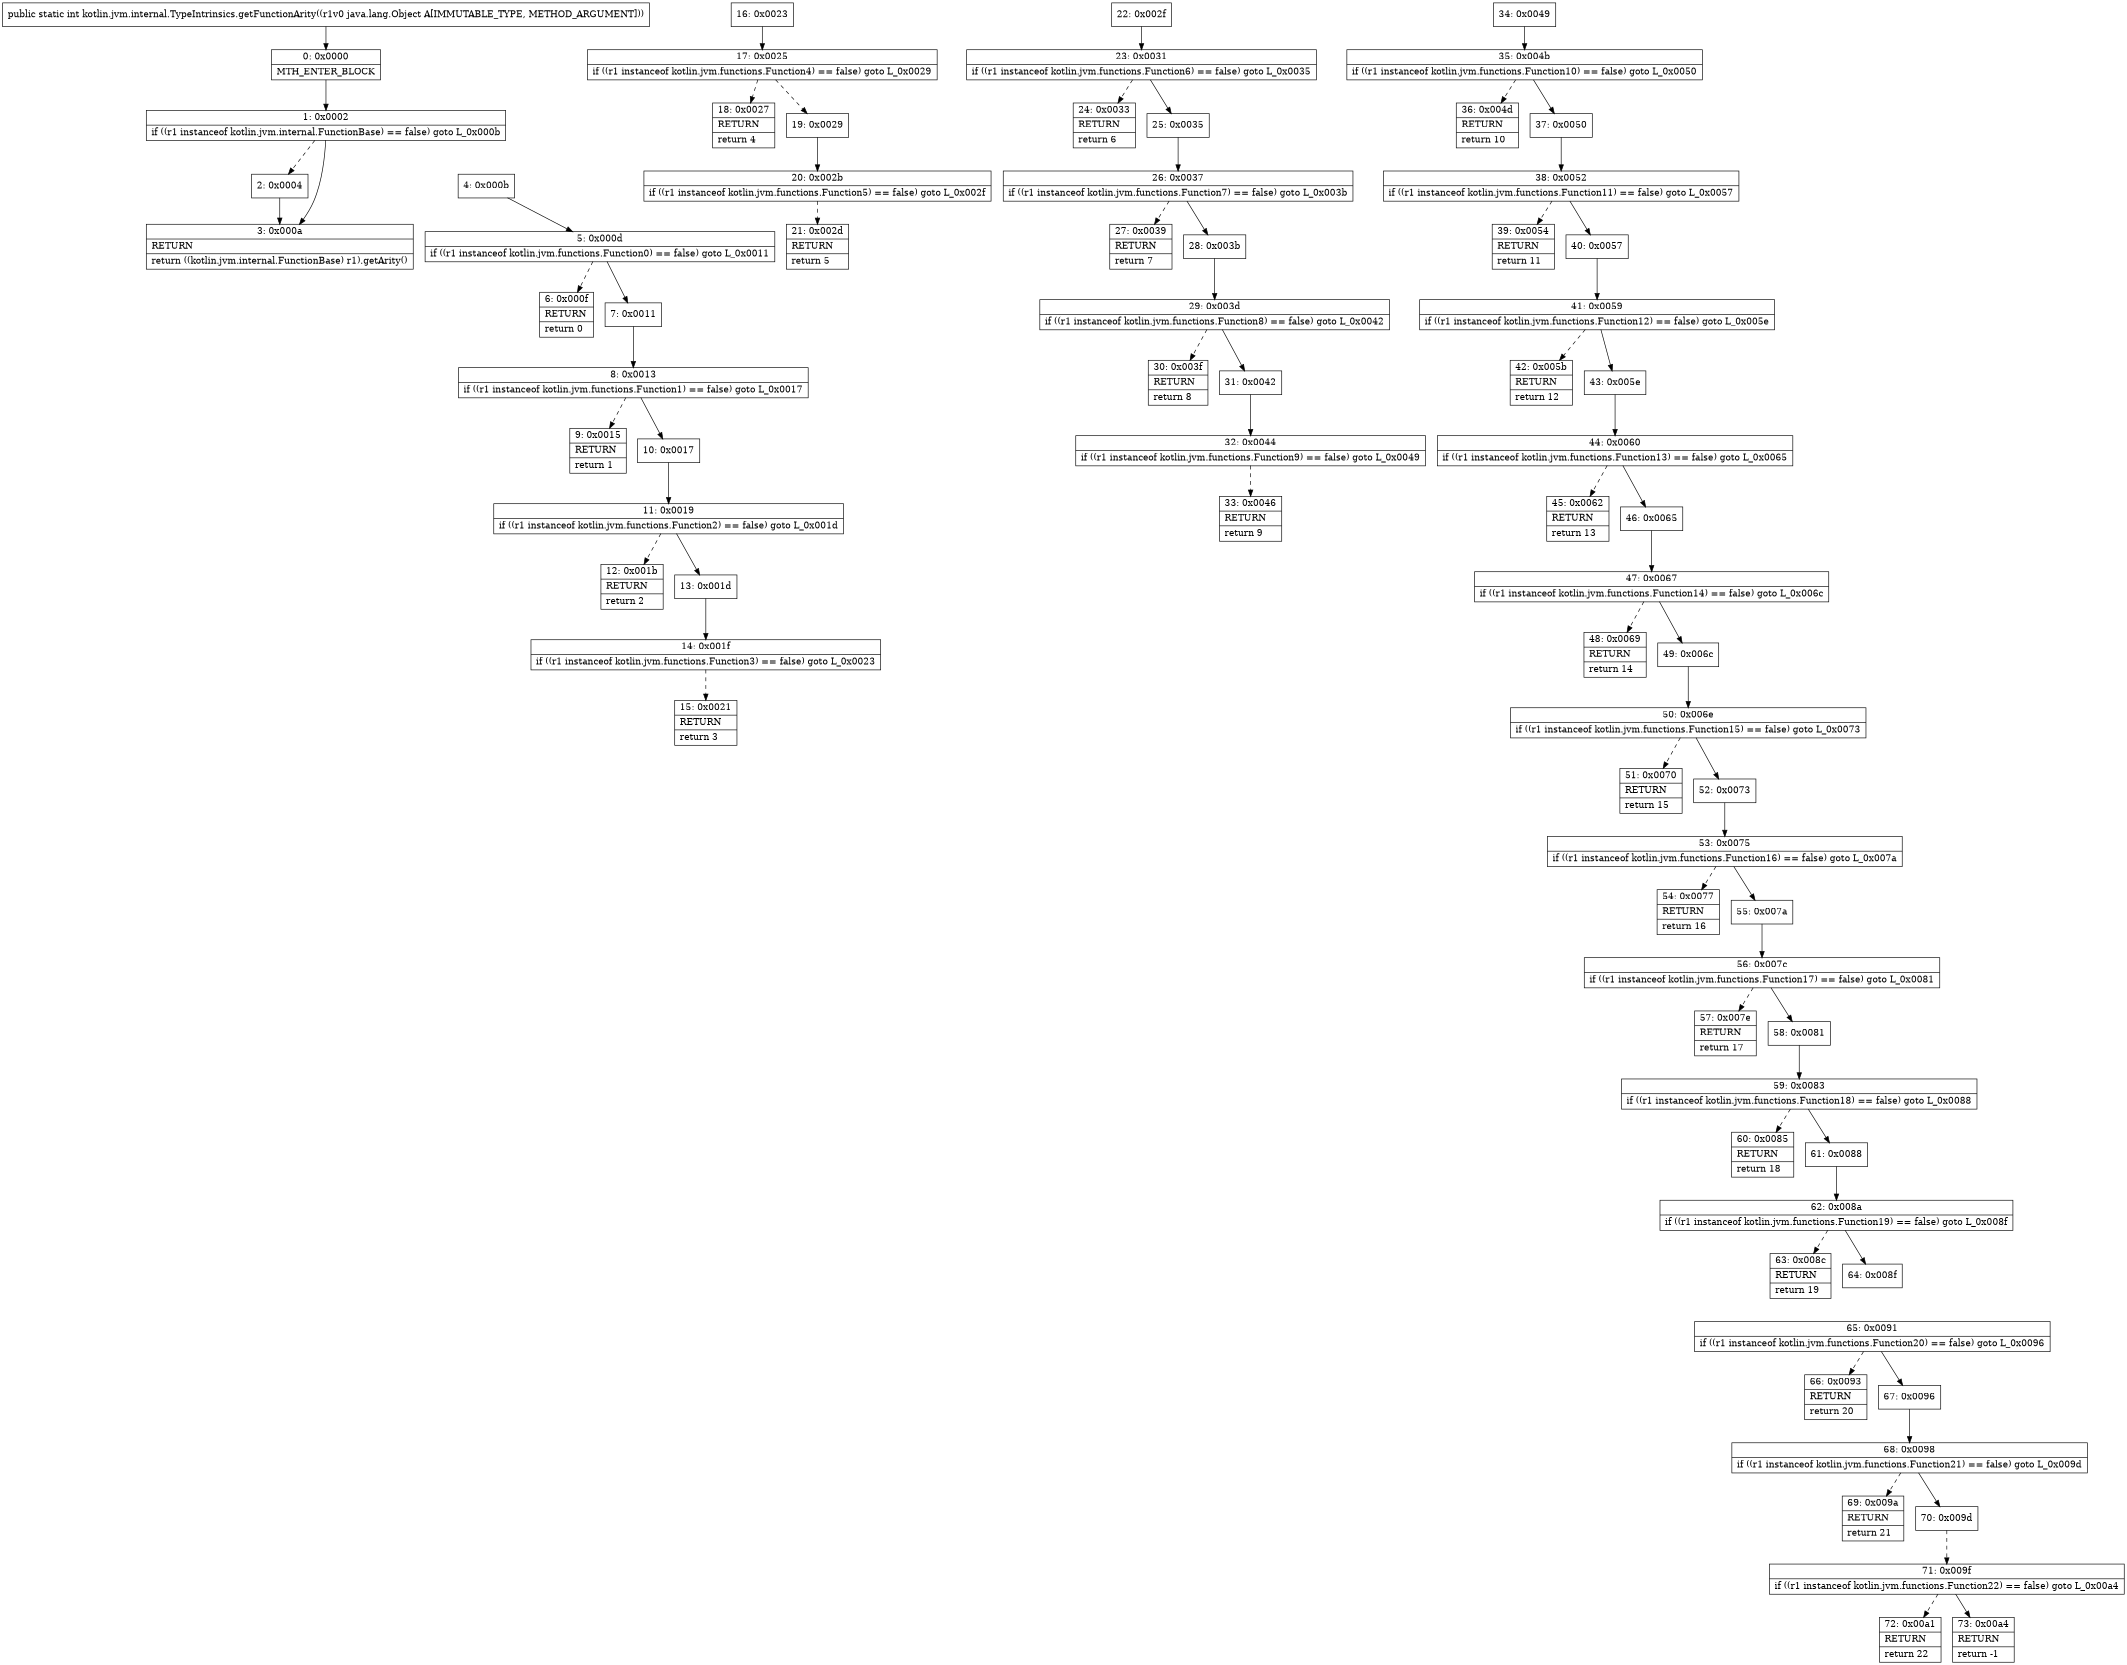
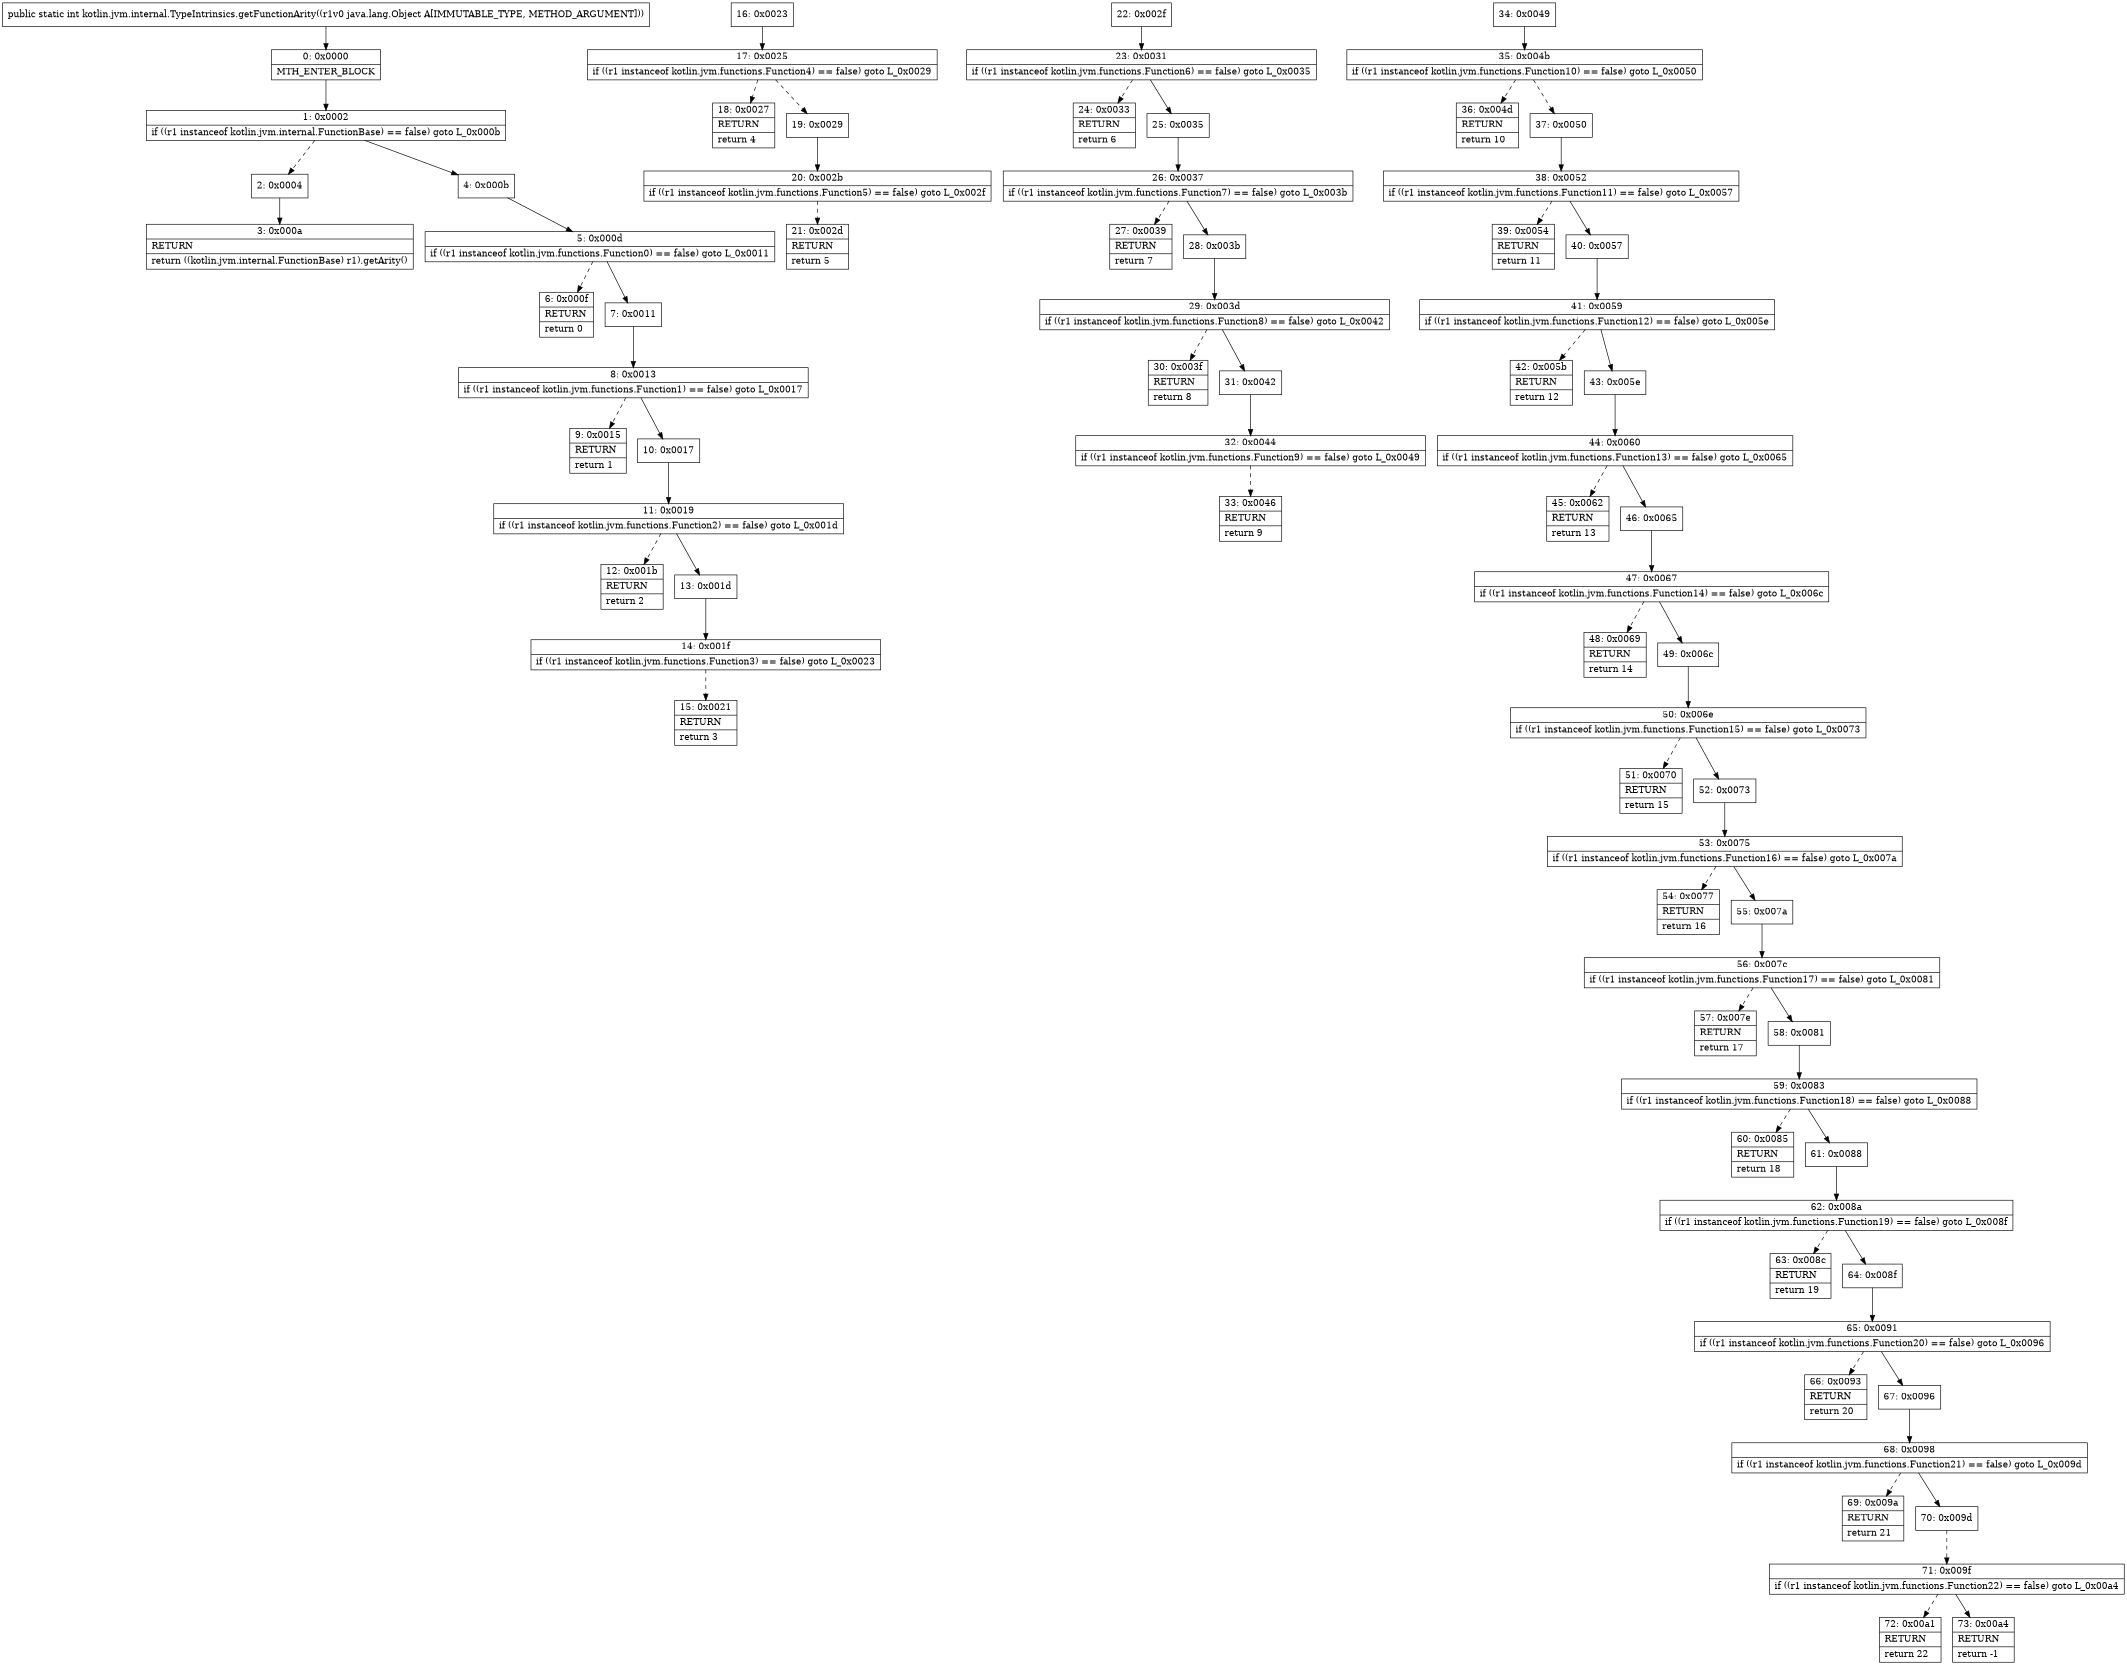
(1542, 94) -> (1542, 94)
(320, 181) -> (408, 156)
none -> (1872, 1302)
